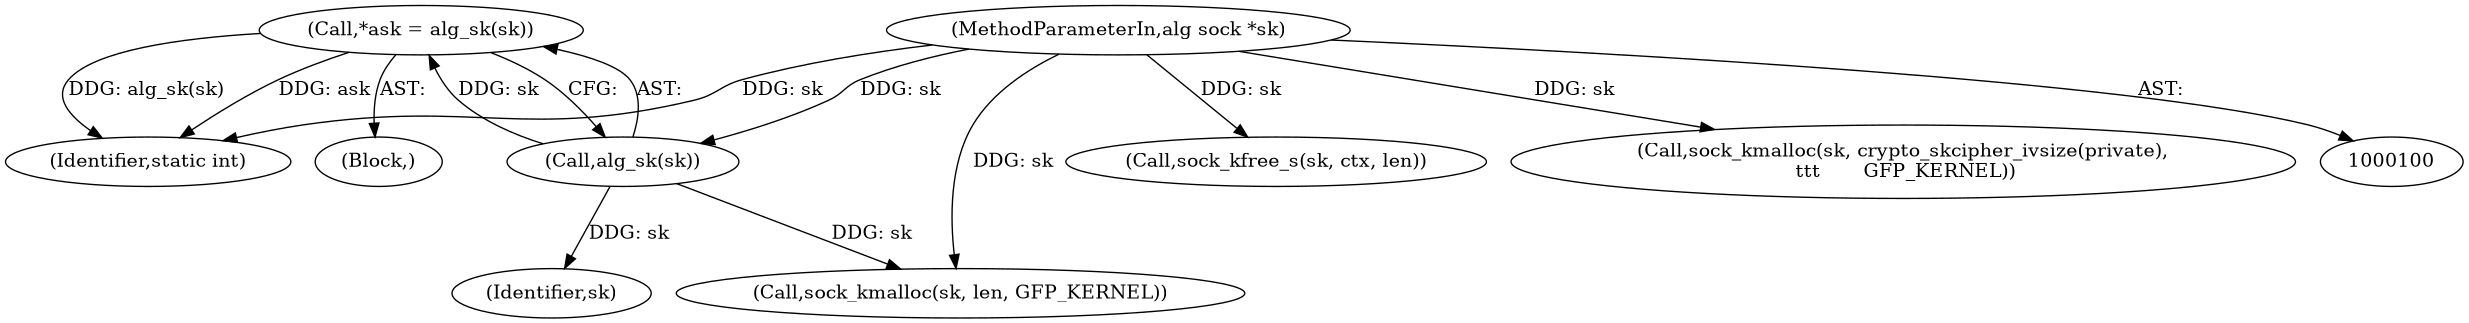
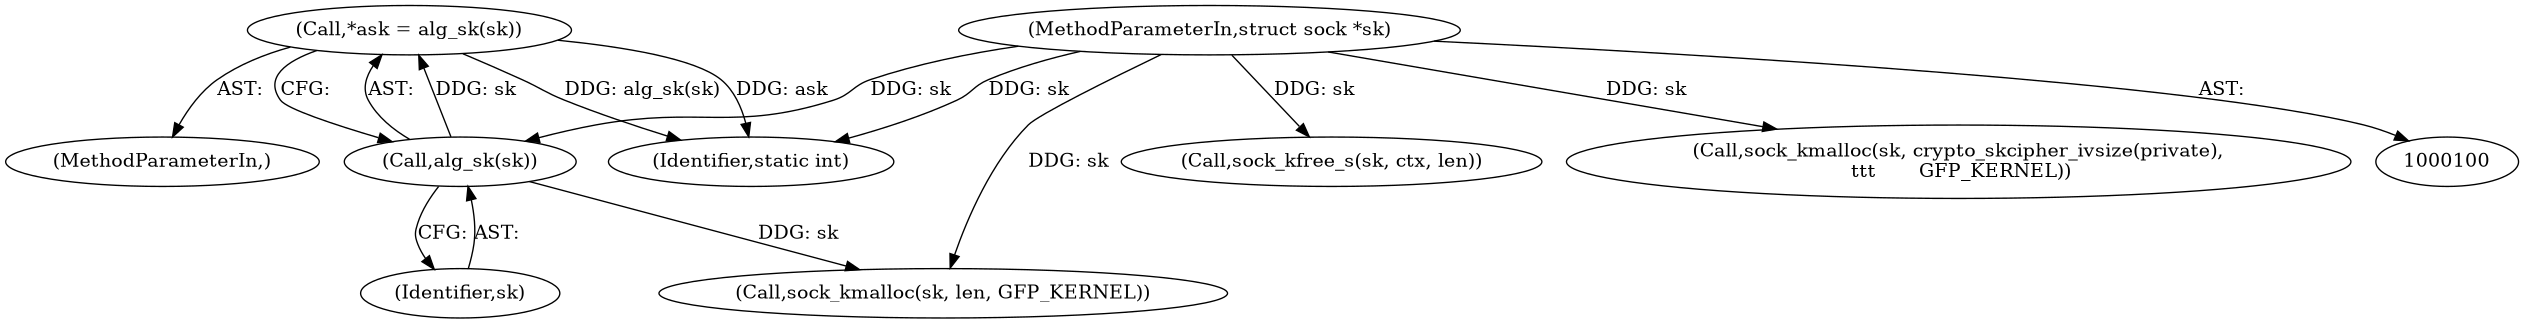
(1118, 30) -> (1209, 30)
(379, 162) -> (162, 162)
none -> (475, 234)
(629, 234) -> (446, 234)
